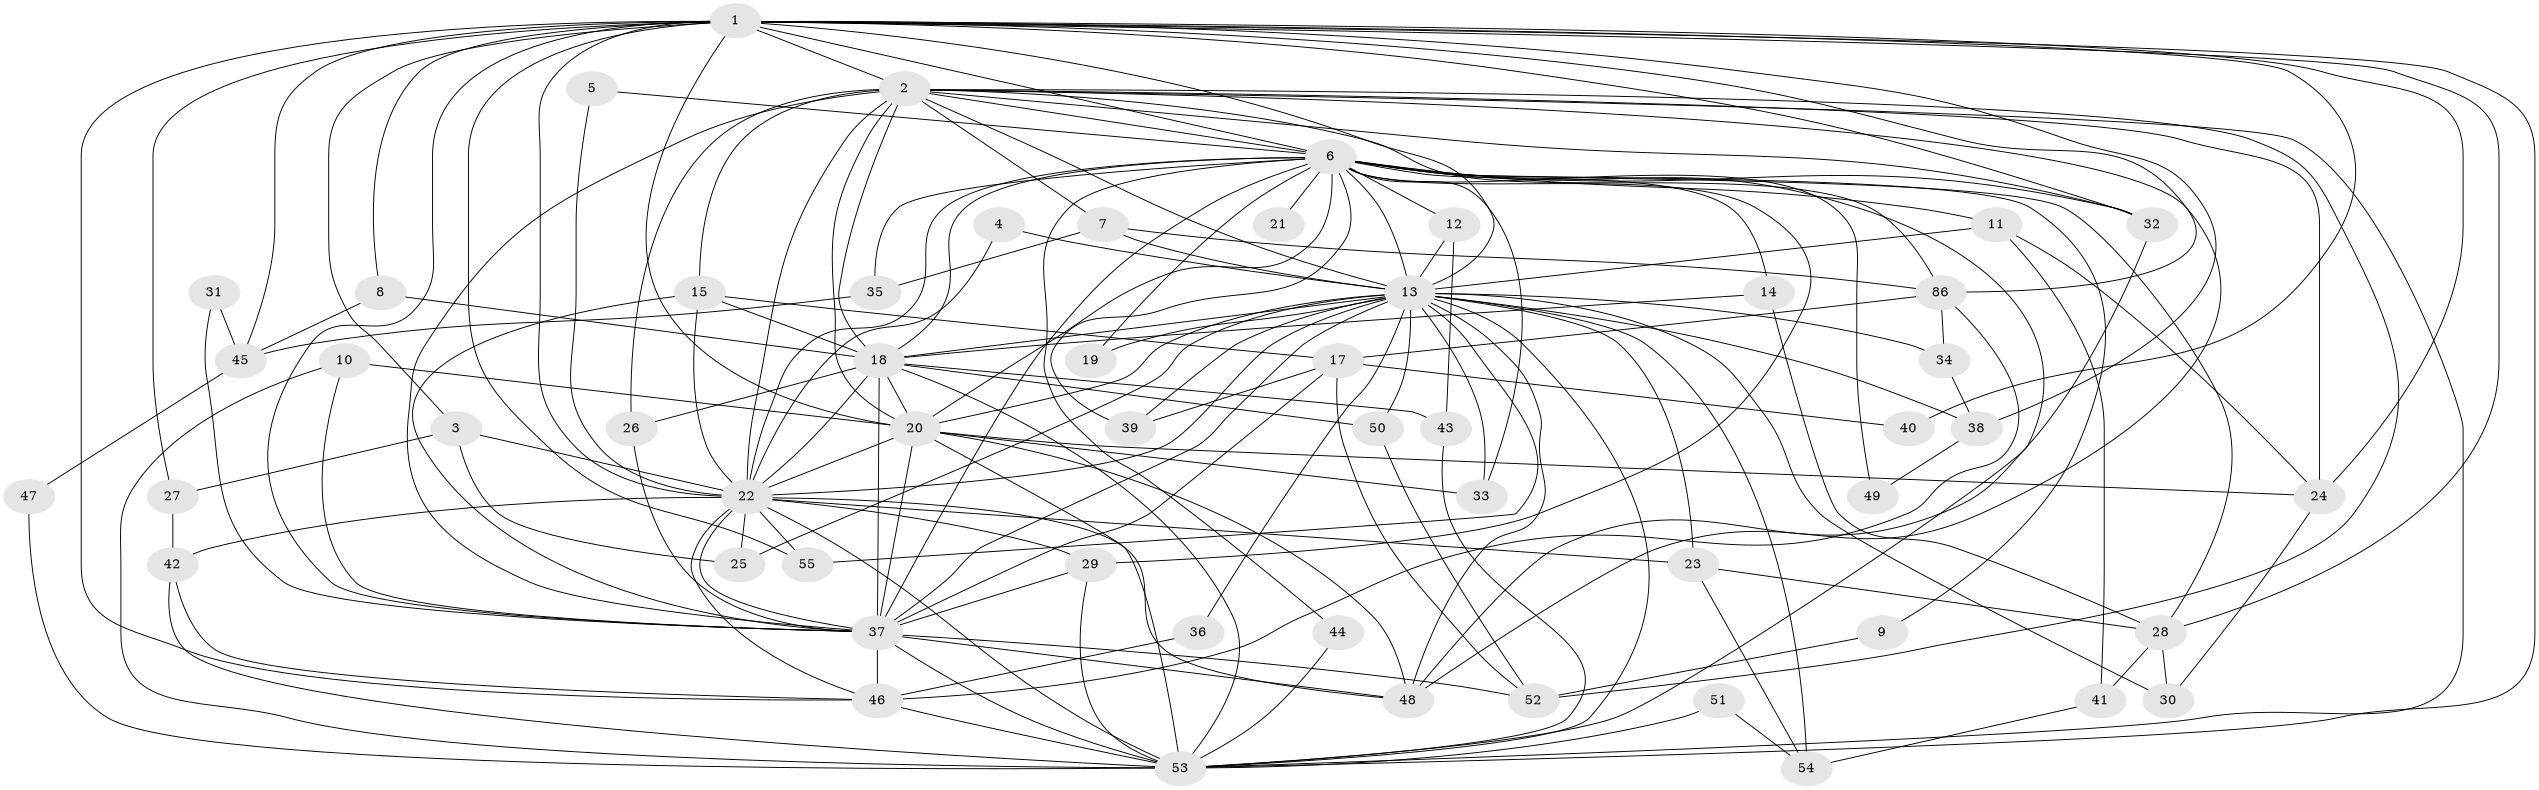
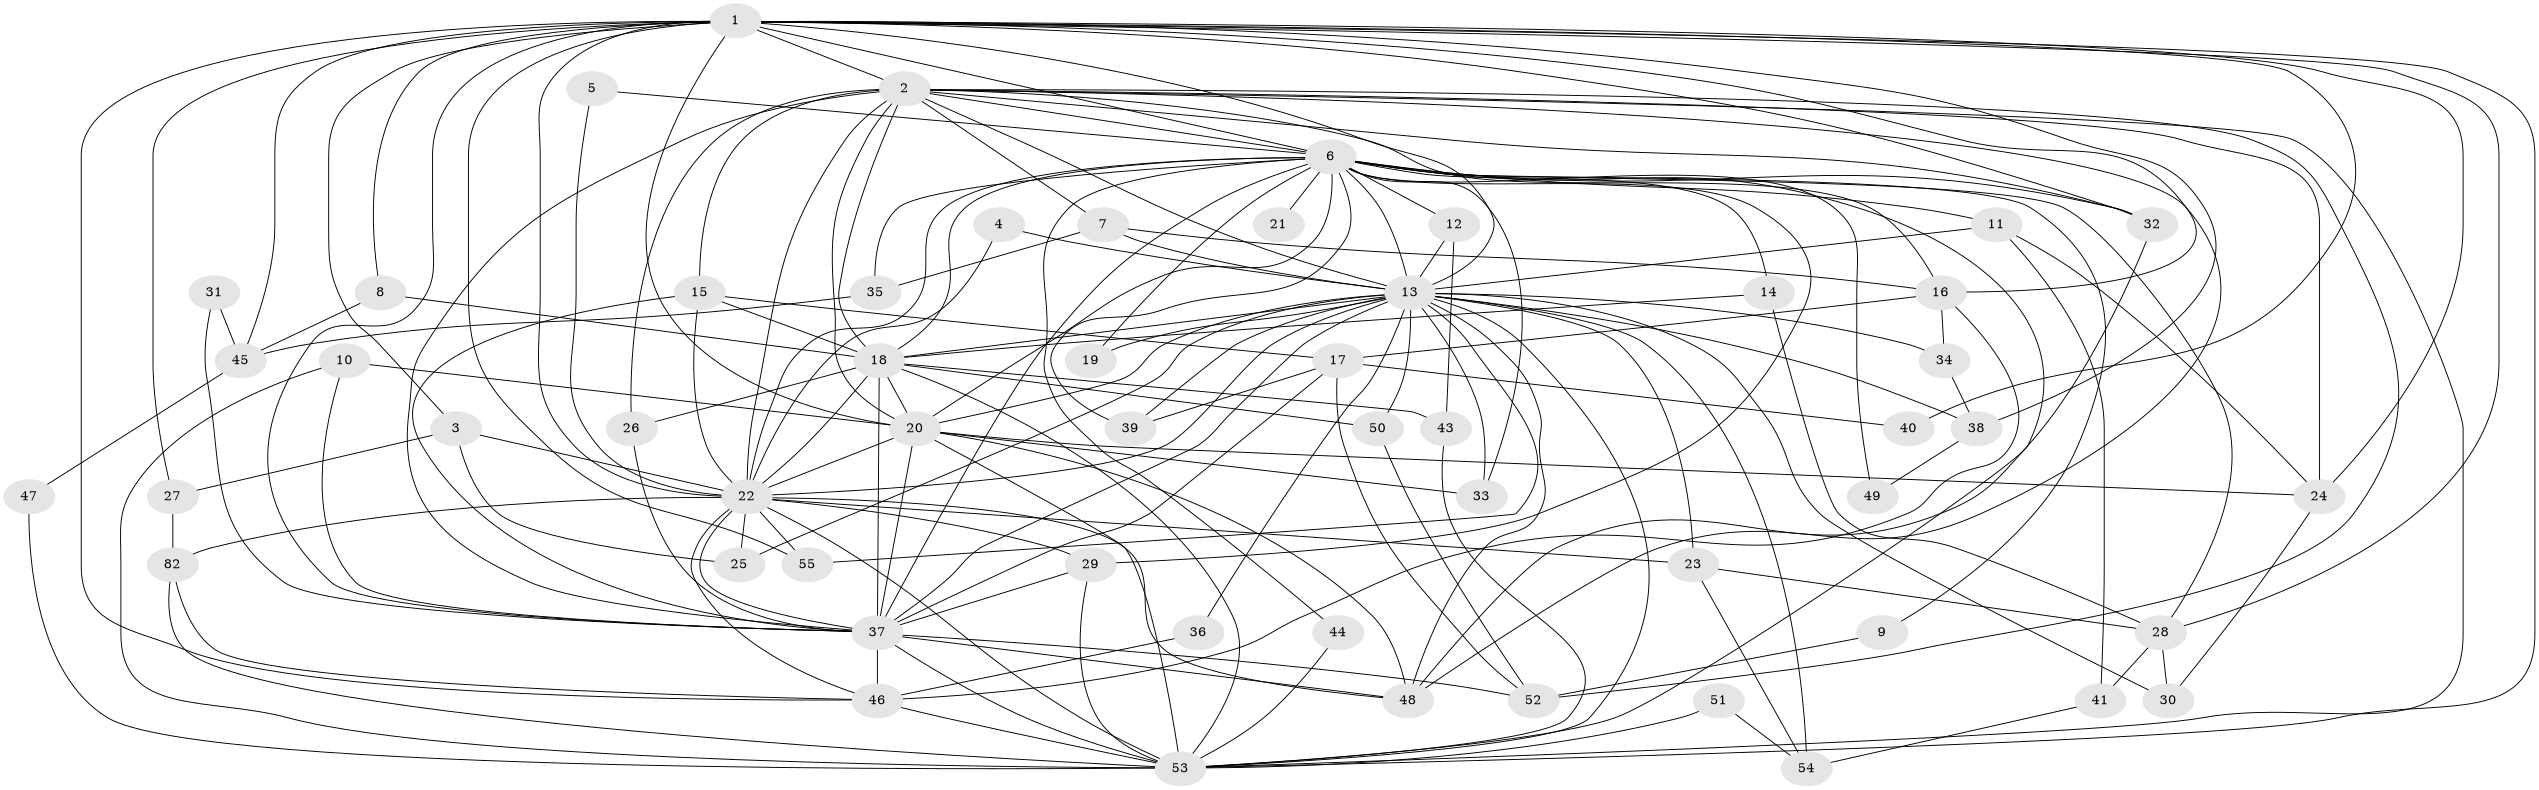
(1941, 293) -> (1941, 293)
(173, 565) -> (173, 565)
